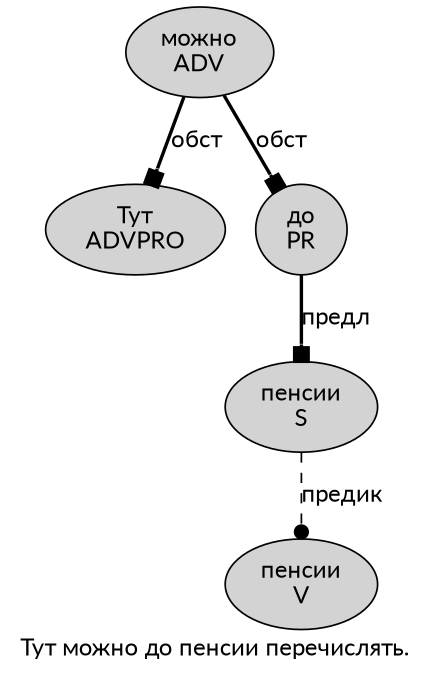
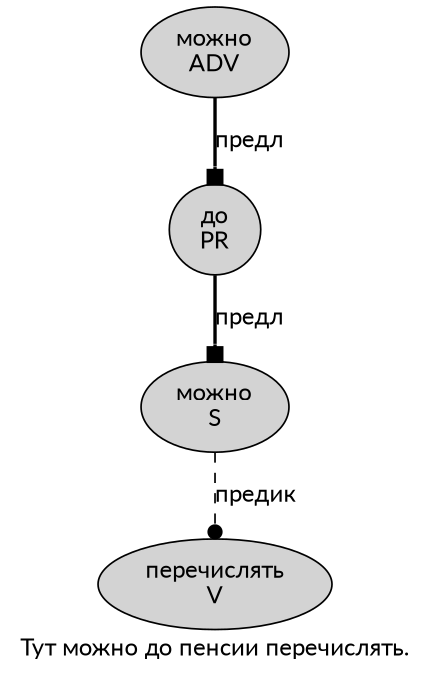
(282, 141) -> (250, 141)
(135, 230) -> none
(301, 407) -> (215, 407)
(301, 584) -> (215, 584)
